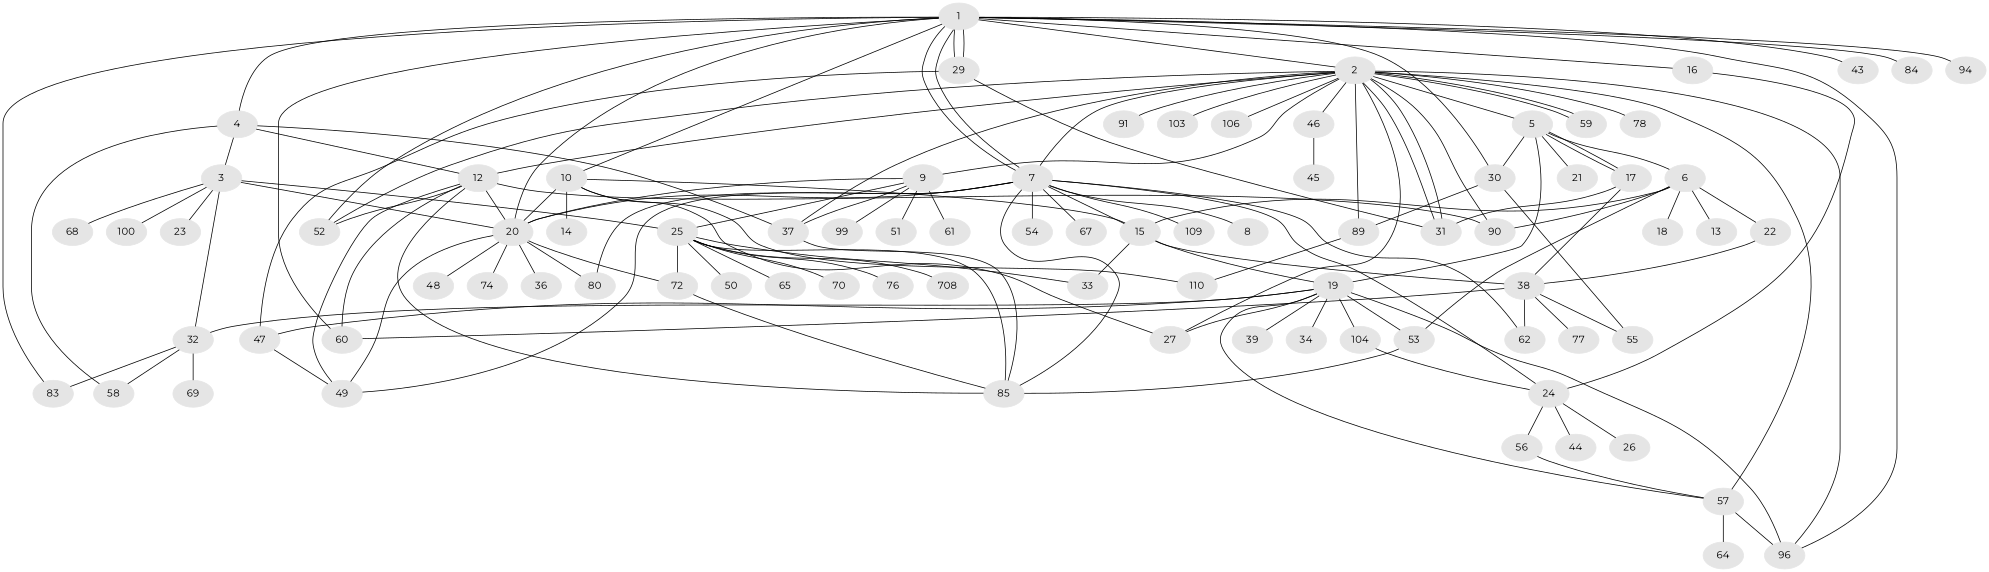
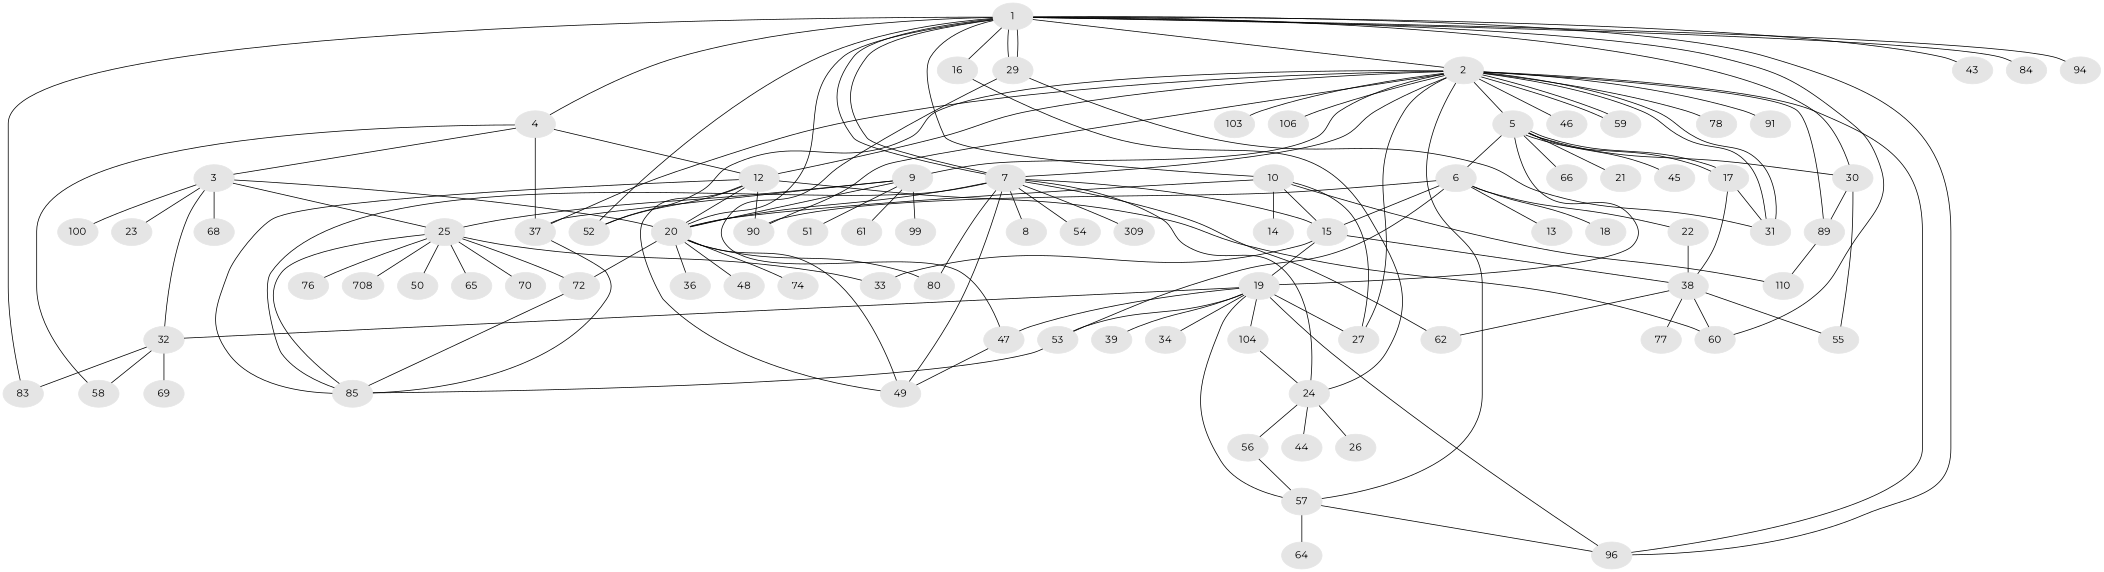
(1314, 151) -> (1594, 151)
none -> (1567, 178)
(1086, 232) -> none
(1194, 232) -> (1134, 232)
